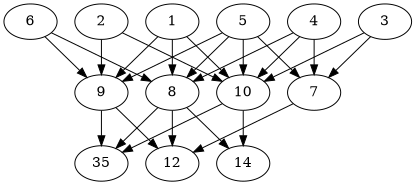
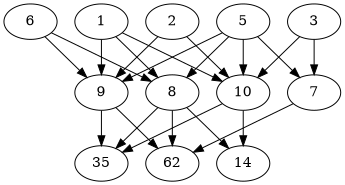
(314, 22) -> none
(172, 163) -> (172, 163)
